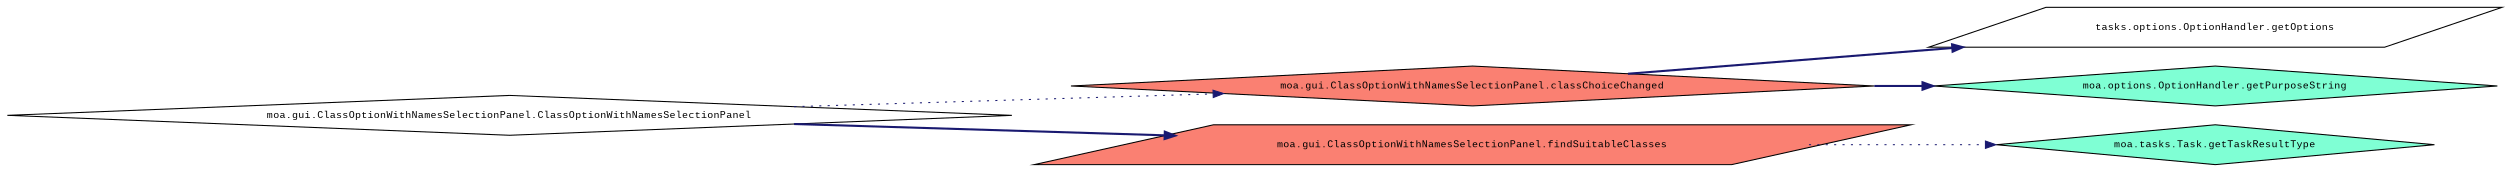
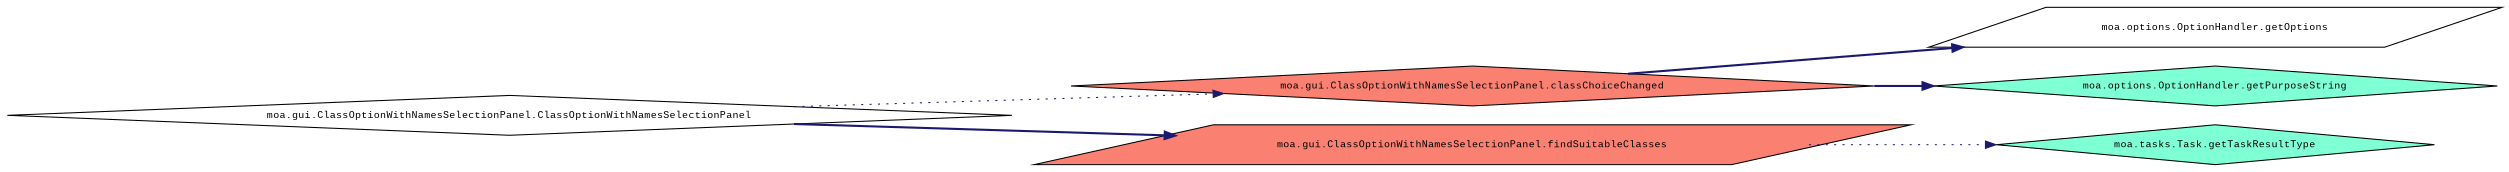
(2215, 27) -> (2215, 27)
